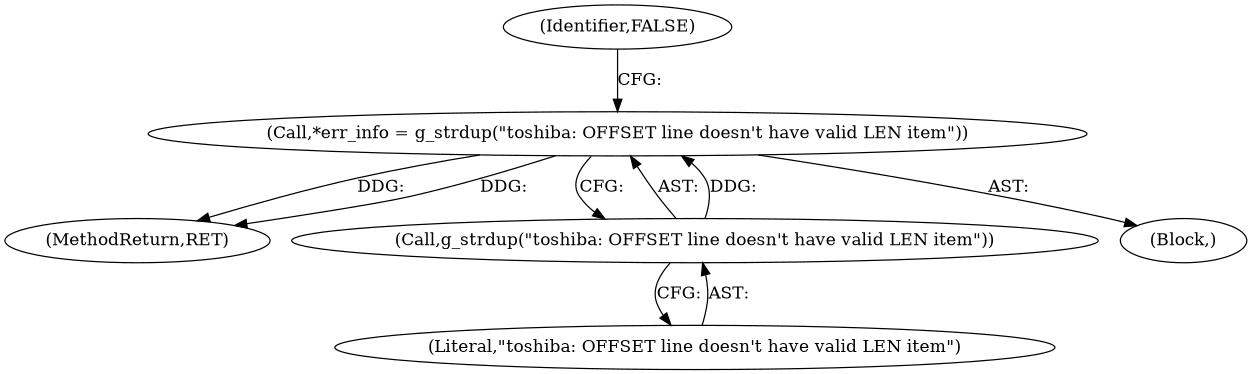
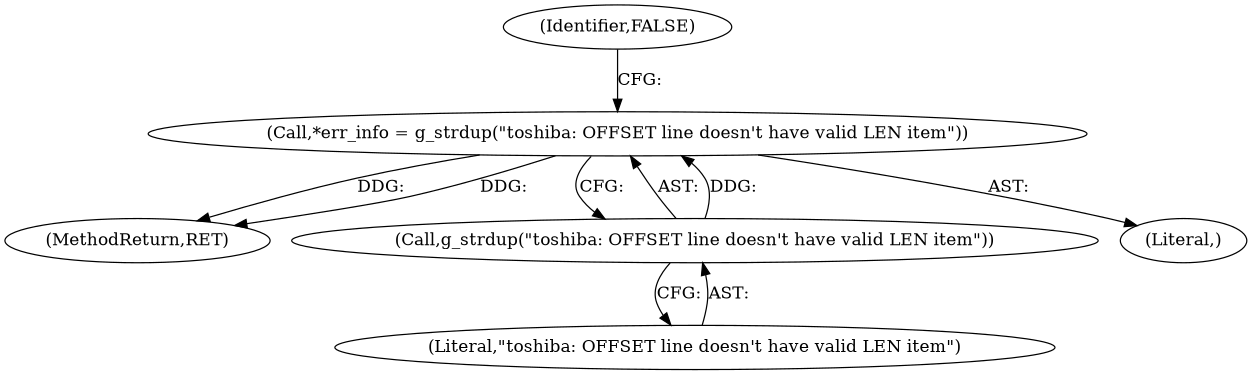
(1184, 241) -> (1184, 241)
